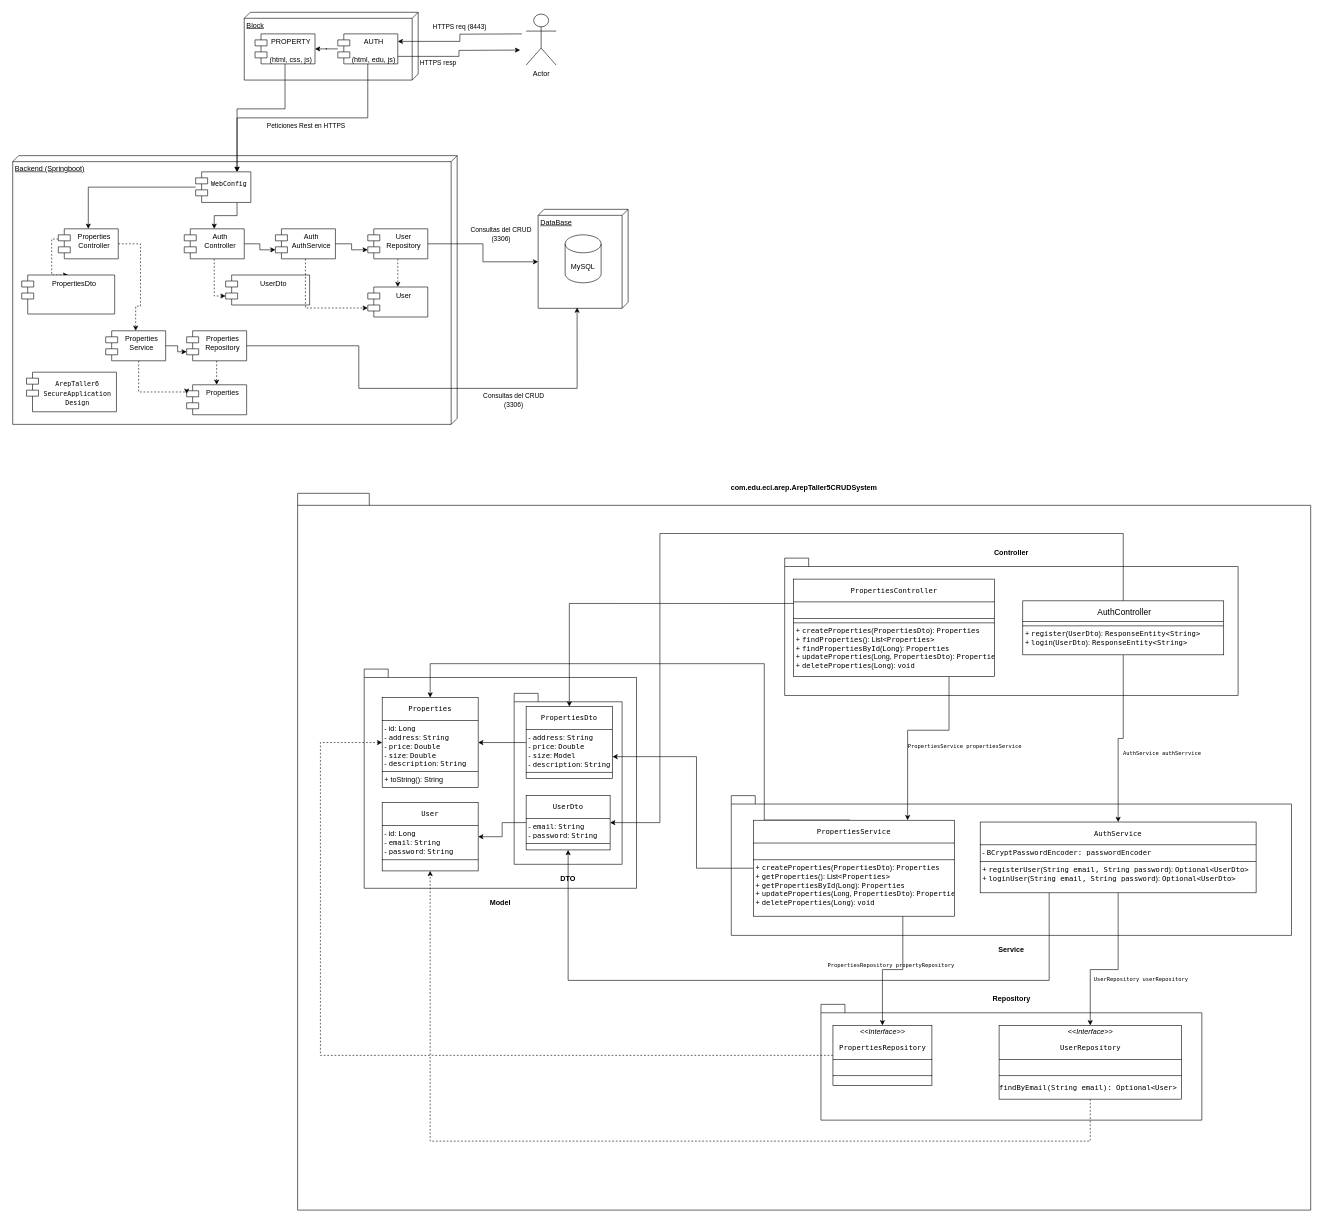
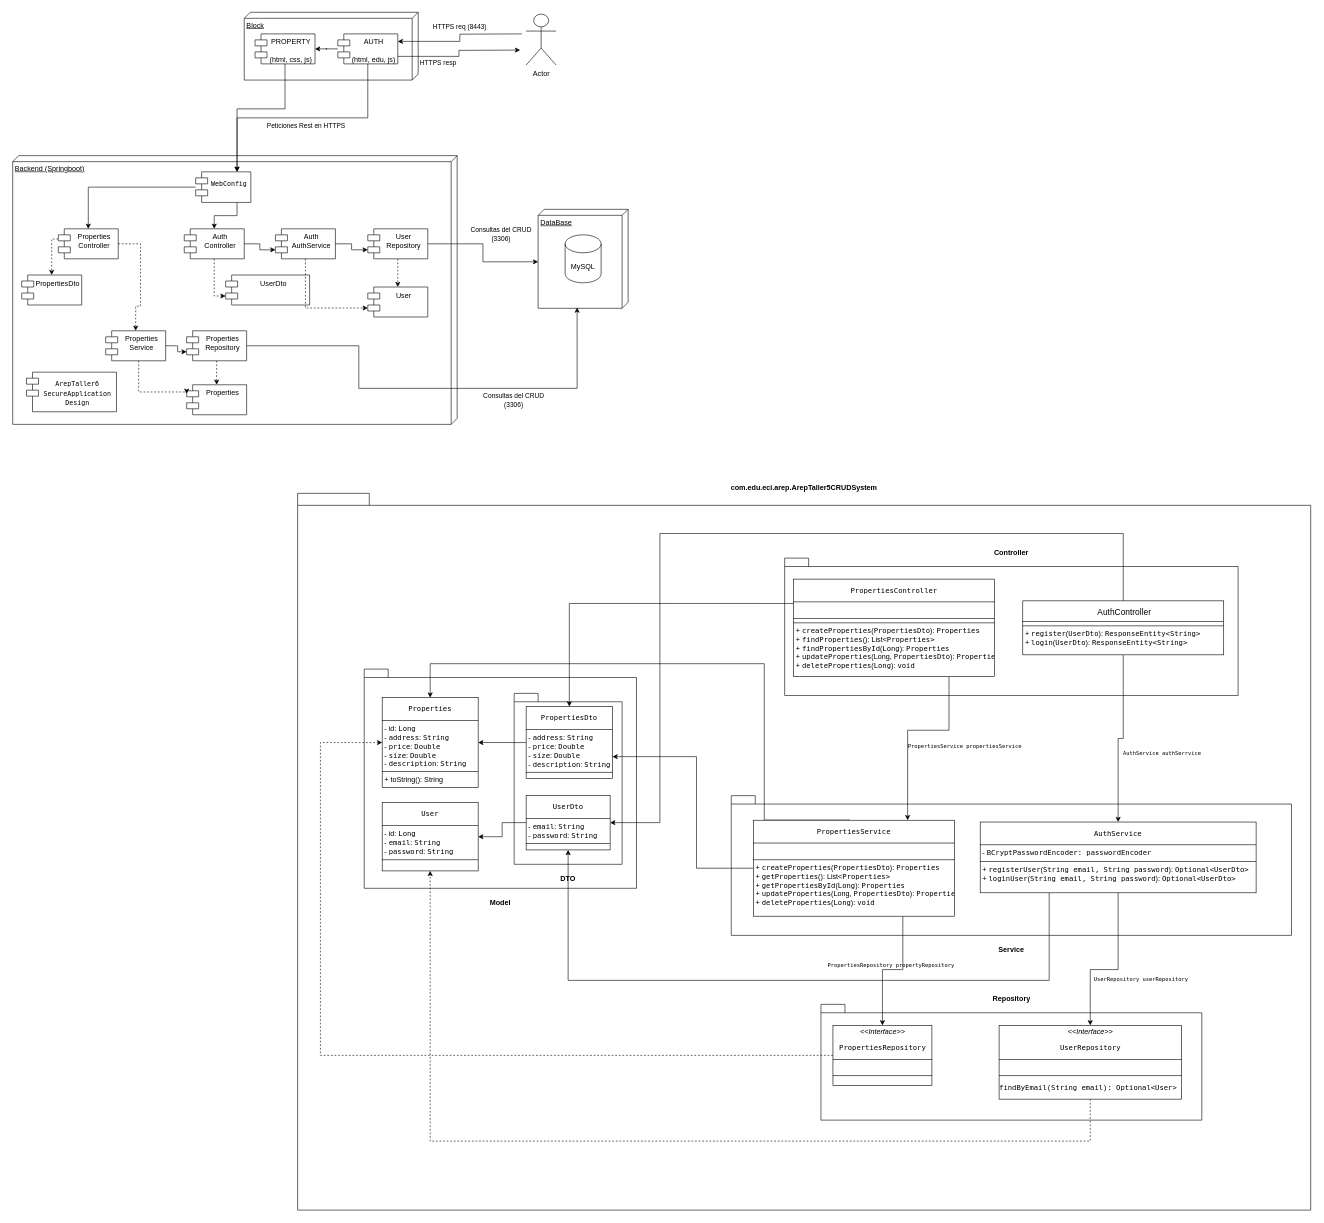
(68, 295) -> (51, 290)
(564, 729) -> (564, 729)
